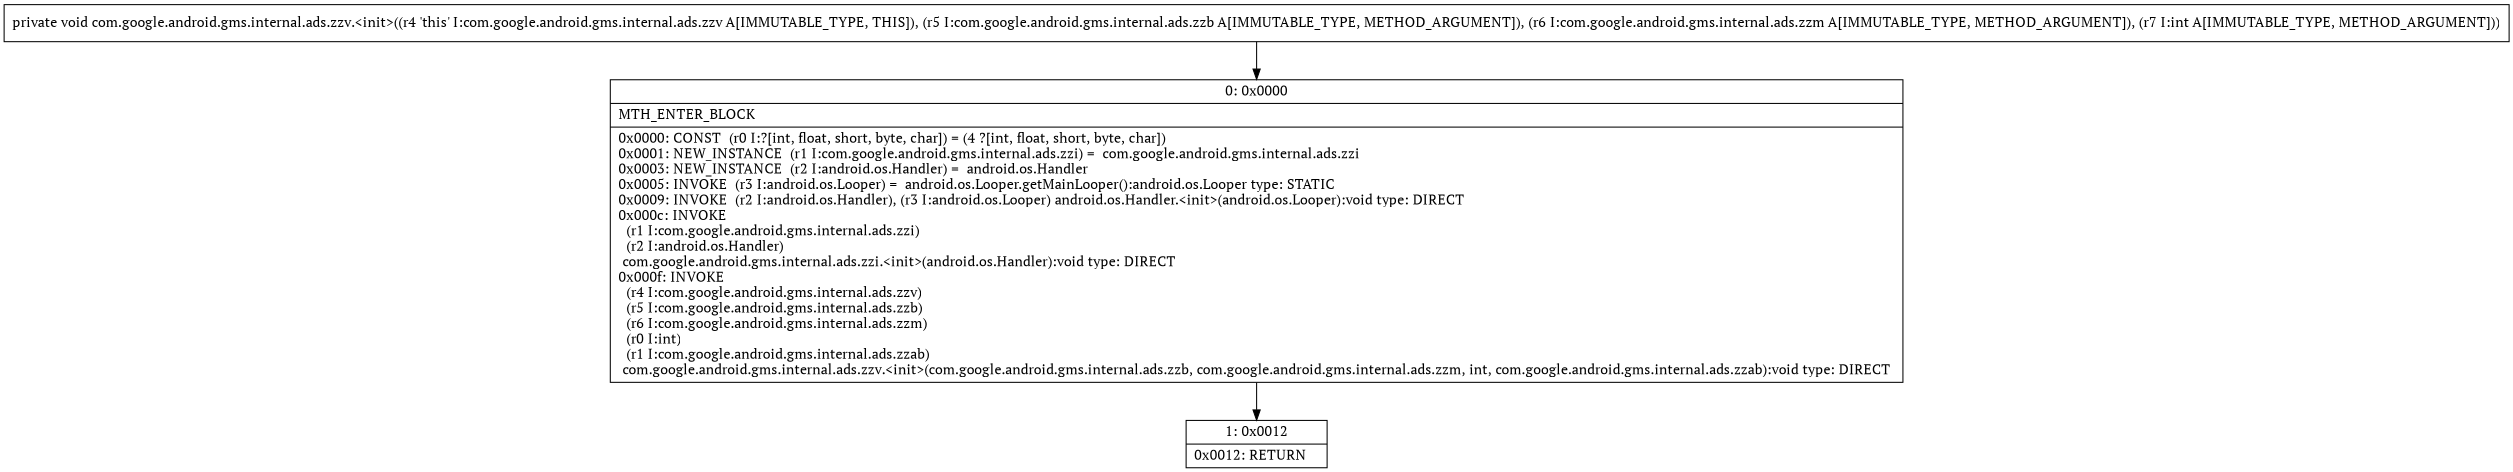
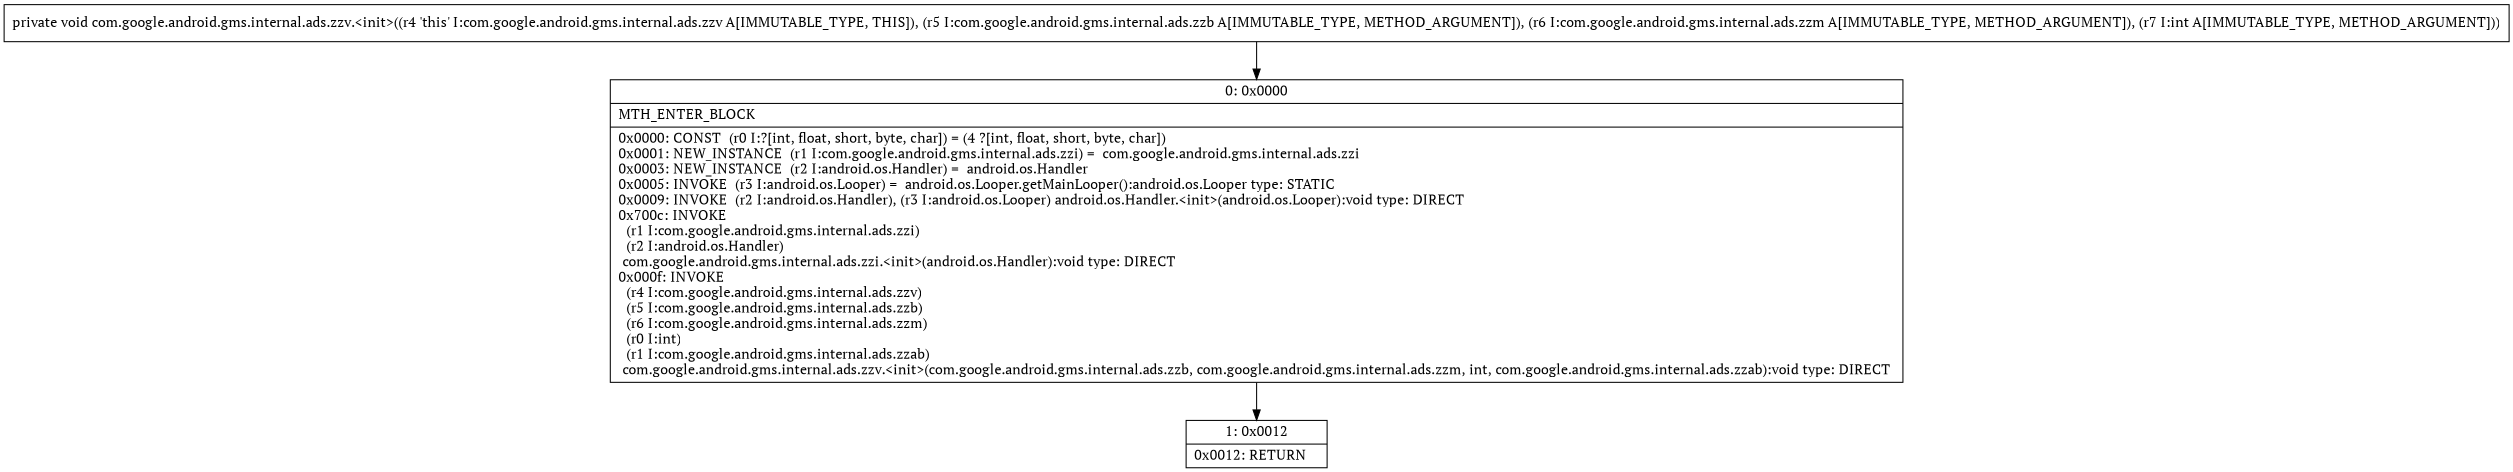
(677, 216) -> (677, 216)
